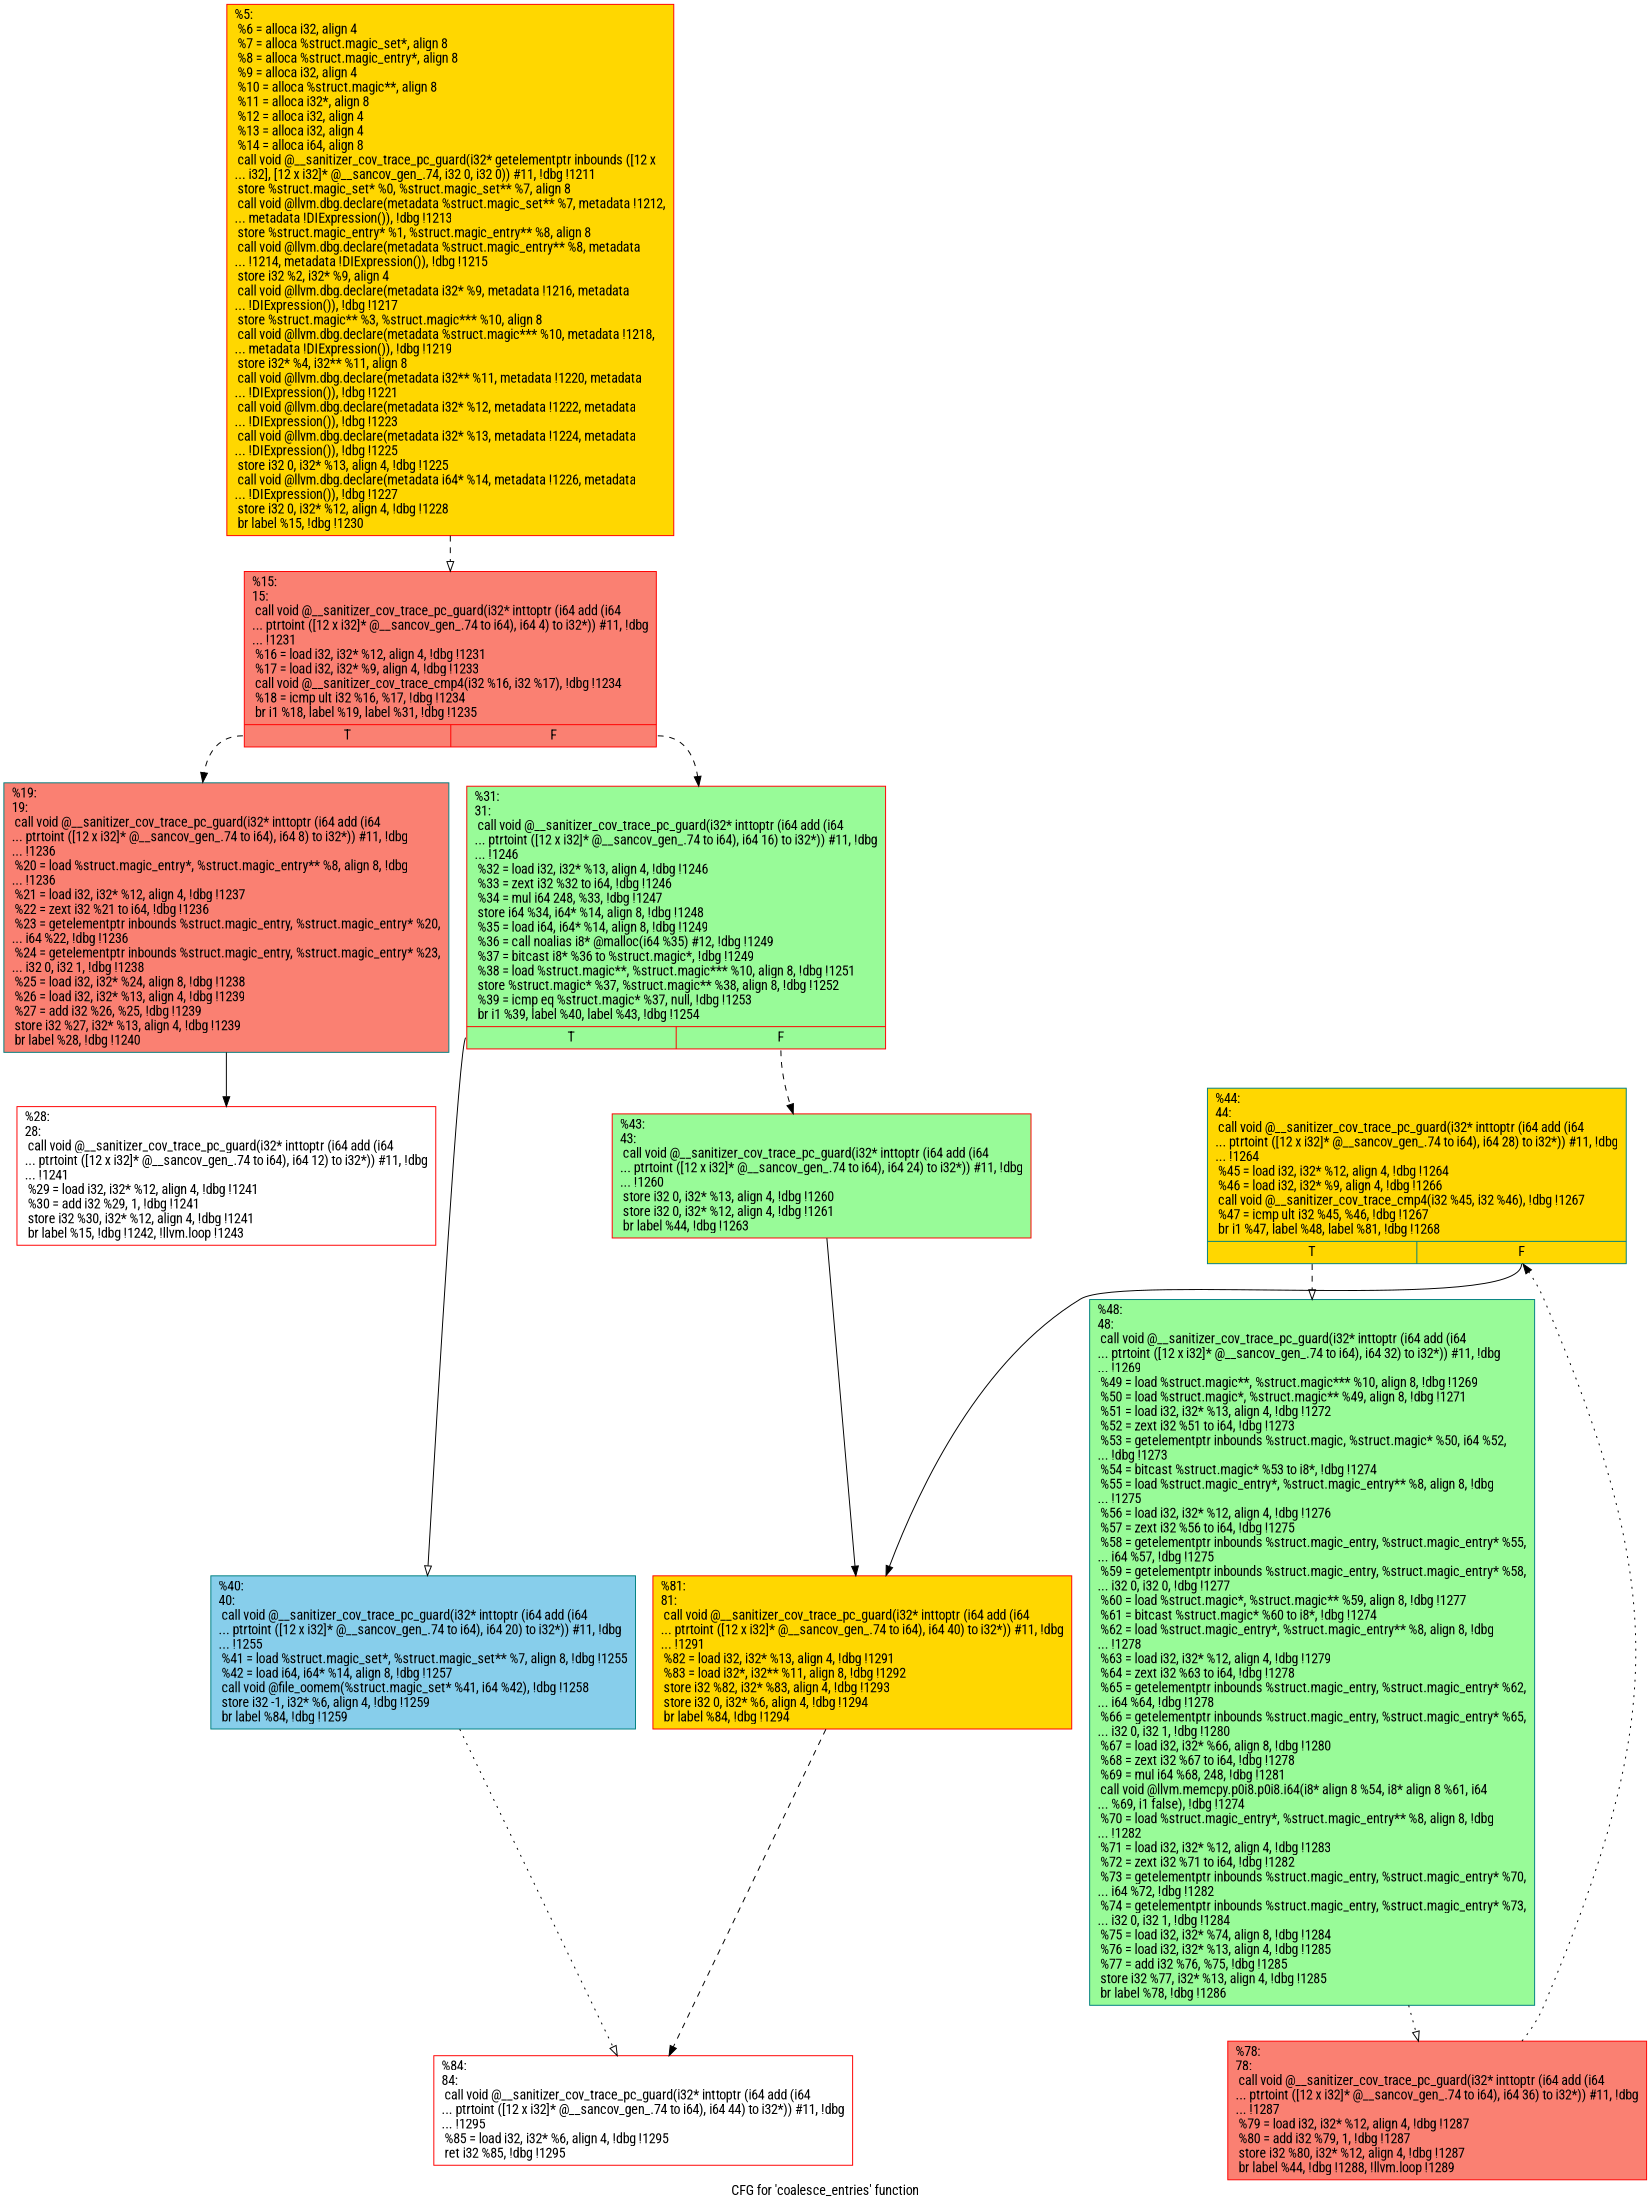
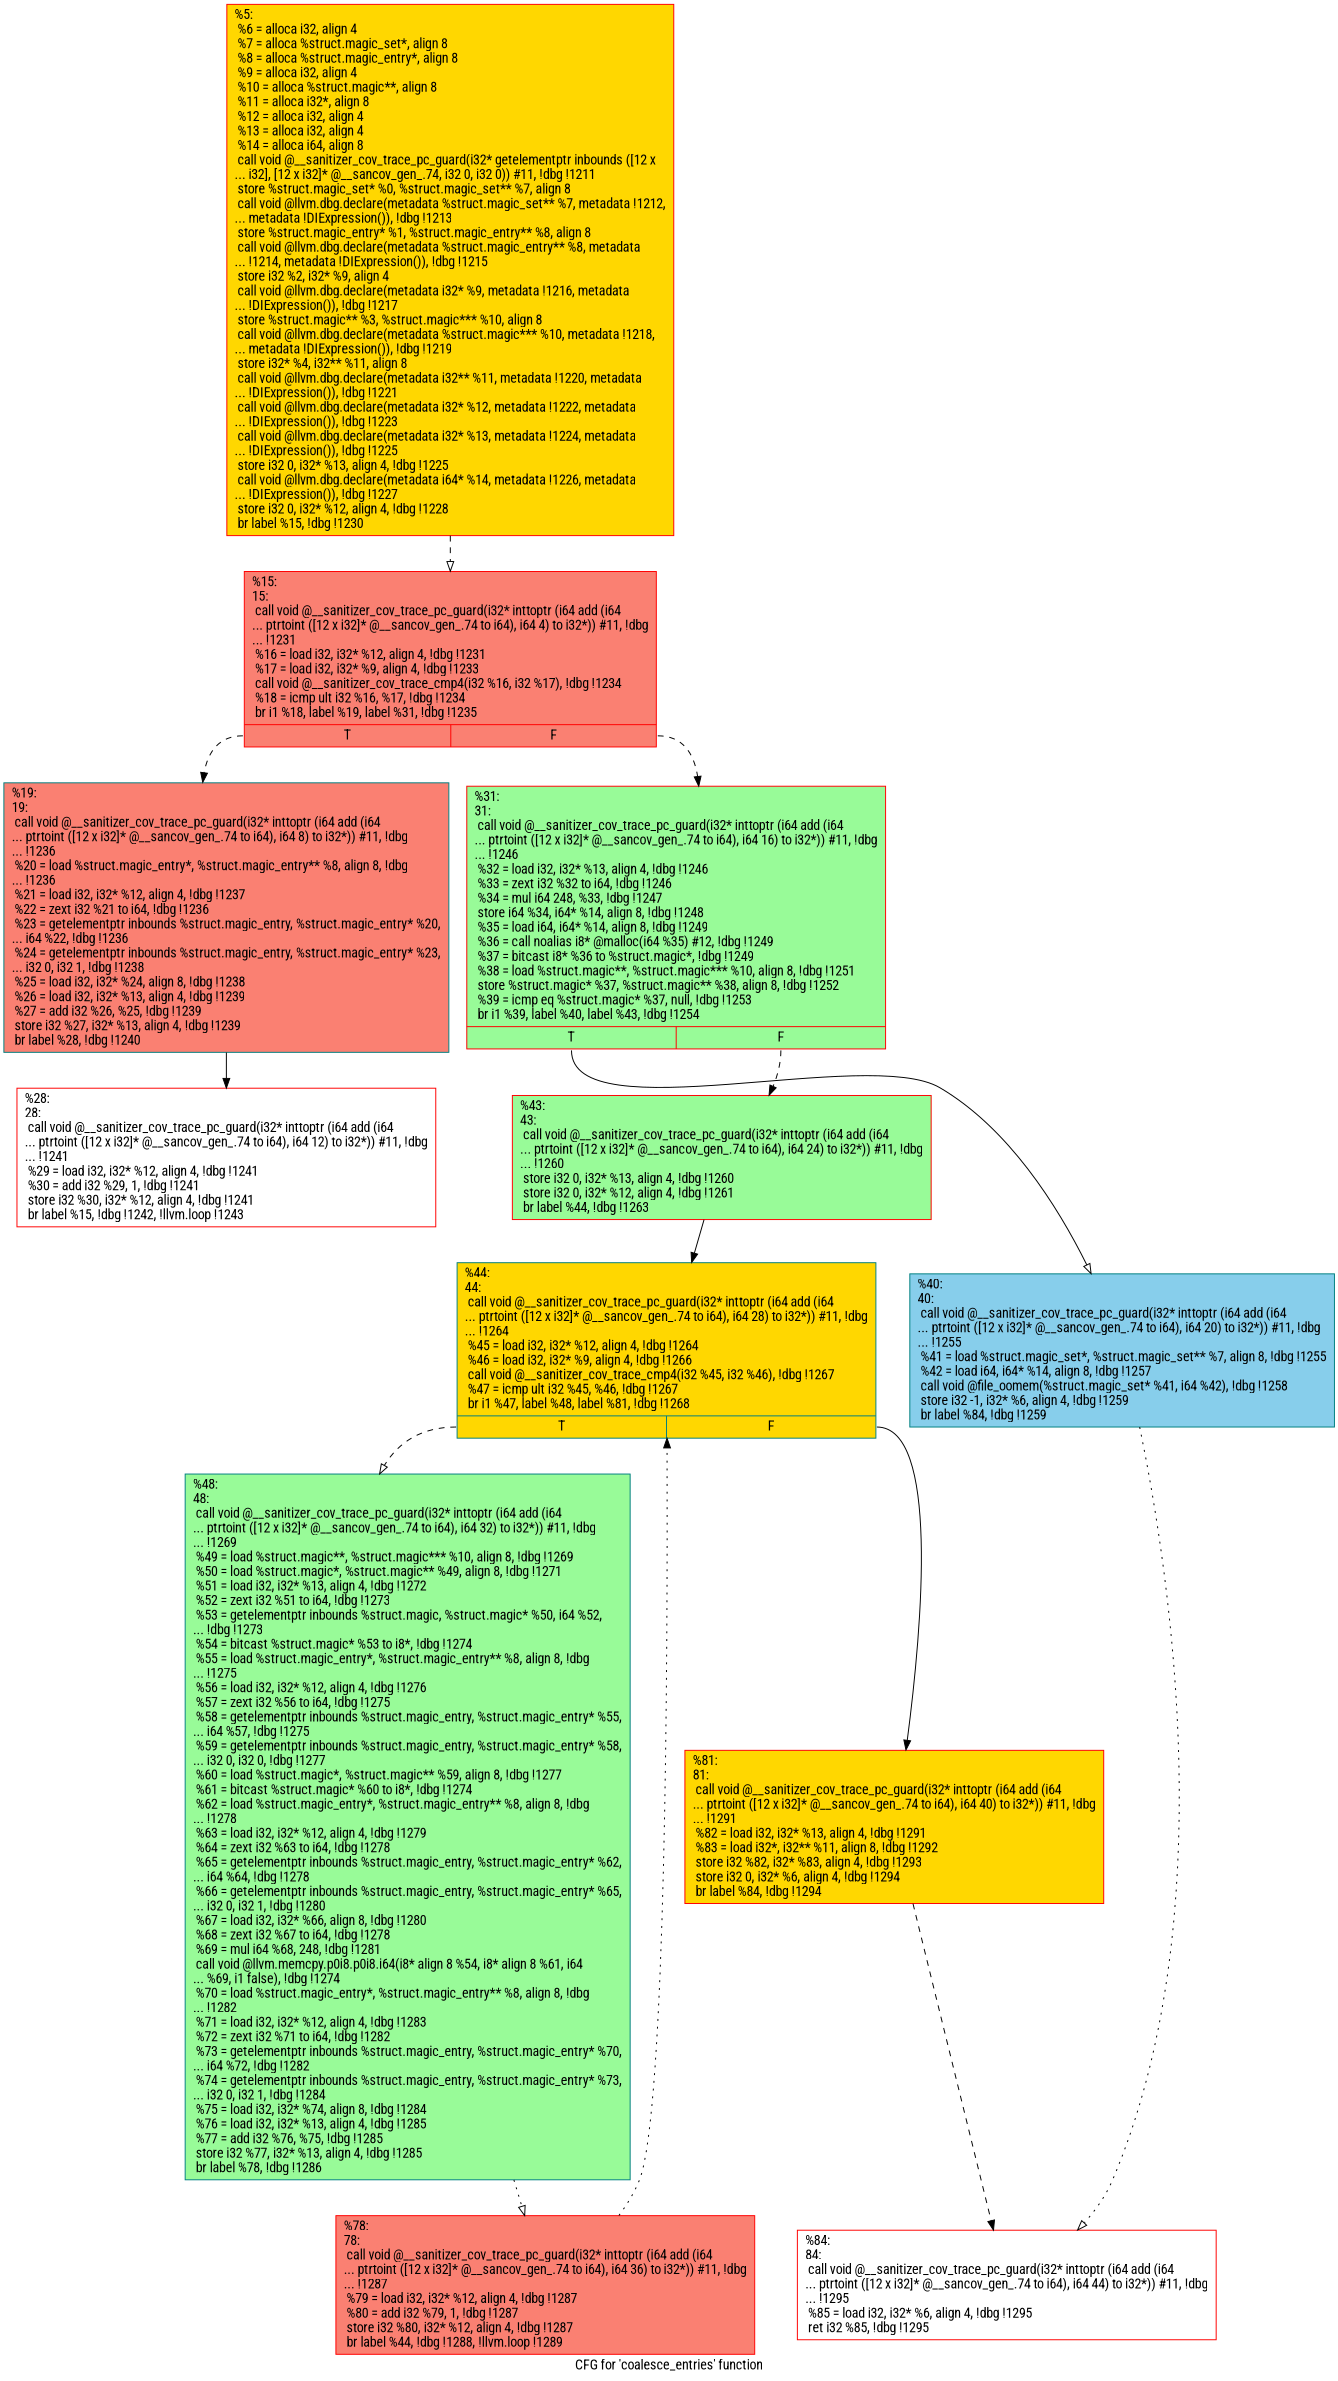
(841, 1402) -> (699, 1236)
